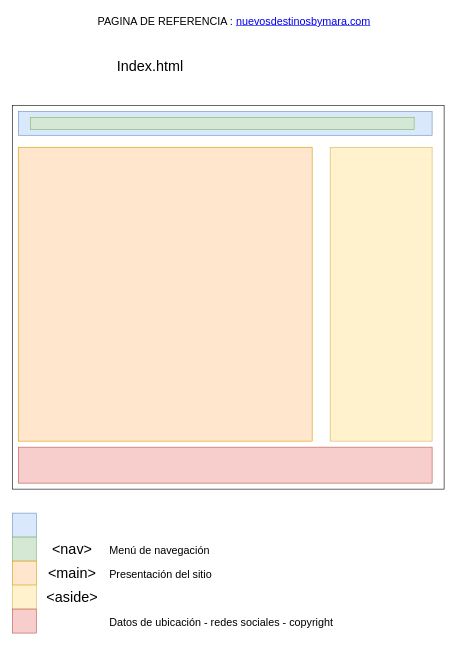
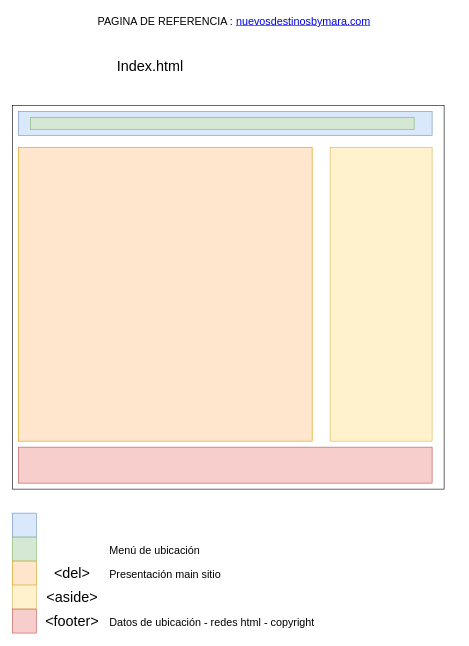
(72, 549) -> none
(176, 549) -> (171, 549)
(72, 573) -> (72, 573)
(187, 573) -> (191, 573)
none -> (72, 621)
(277, 621) -> (262, 621)
